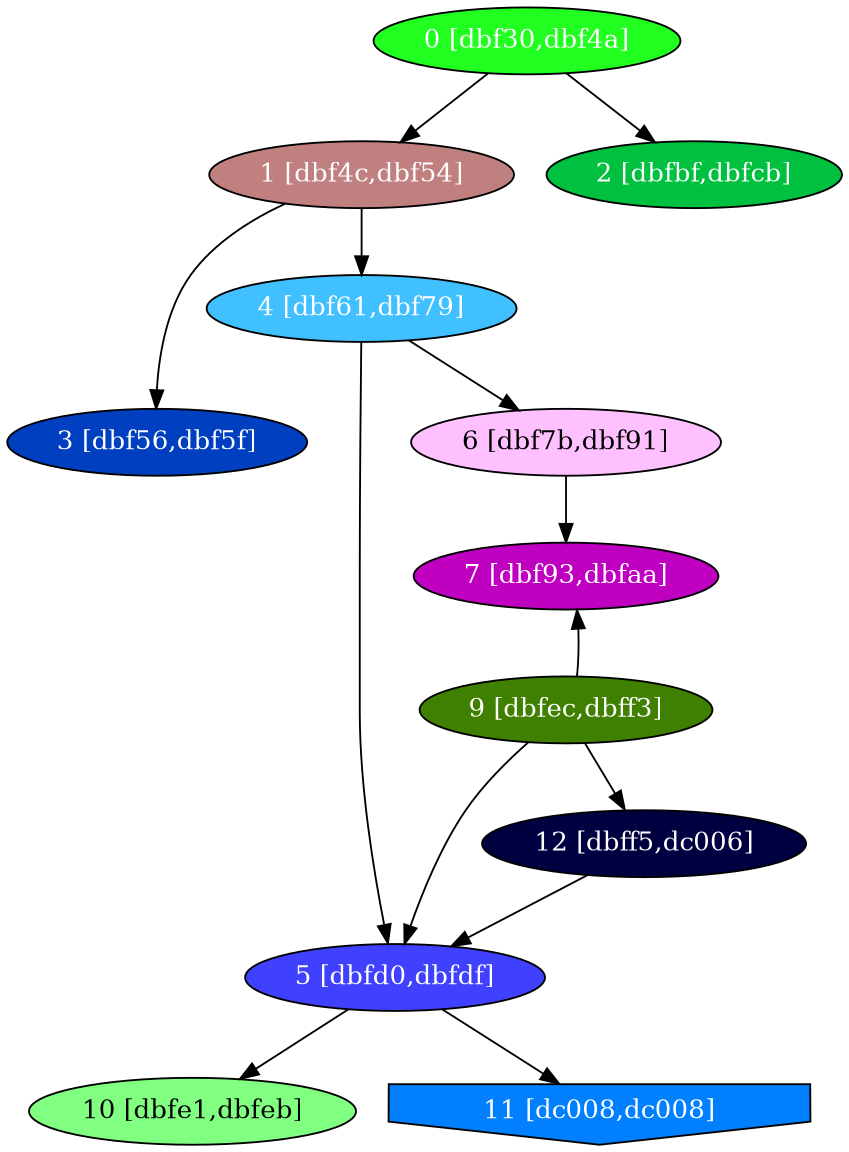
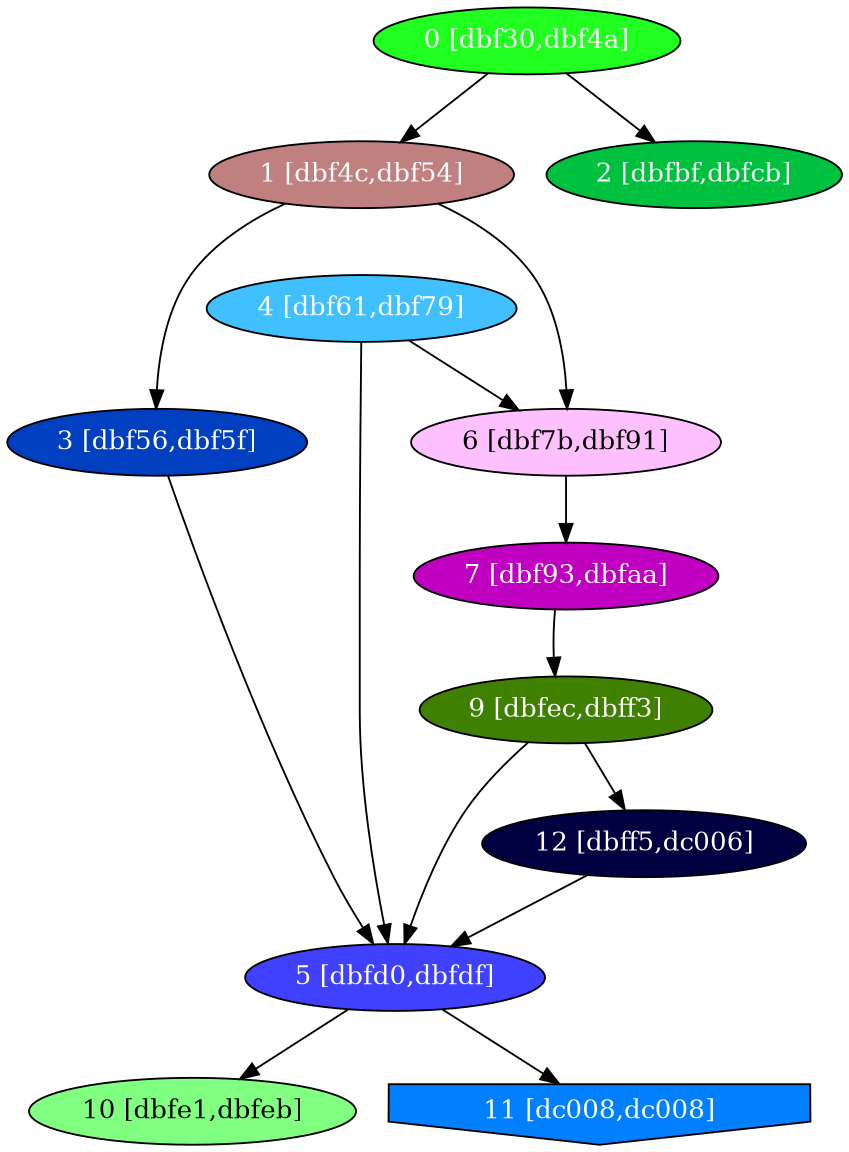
(362, 232) -> (533, 276)
(578, 653) -> (554, 634)
none -> (256, 706)
